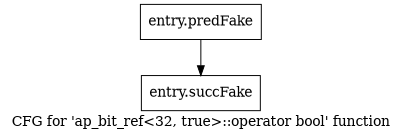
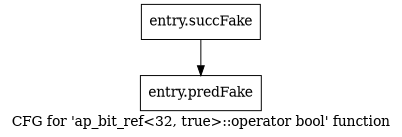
(201, 53) -> (201, 53)
